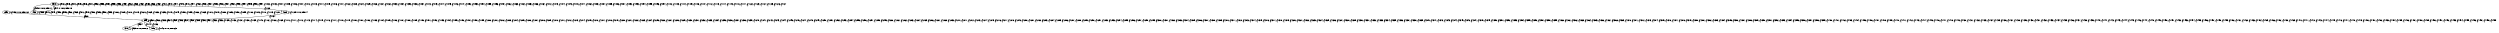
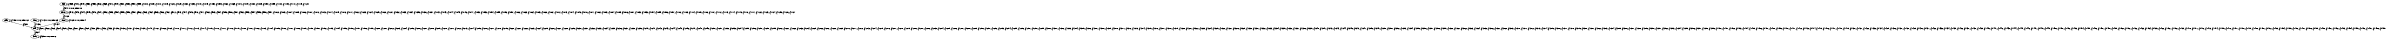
(41, 5) -> none
(146, 26) -> none
